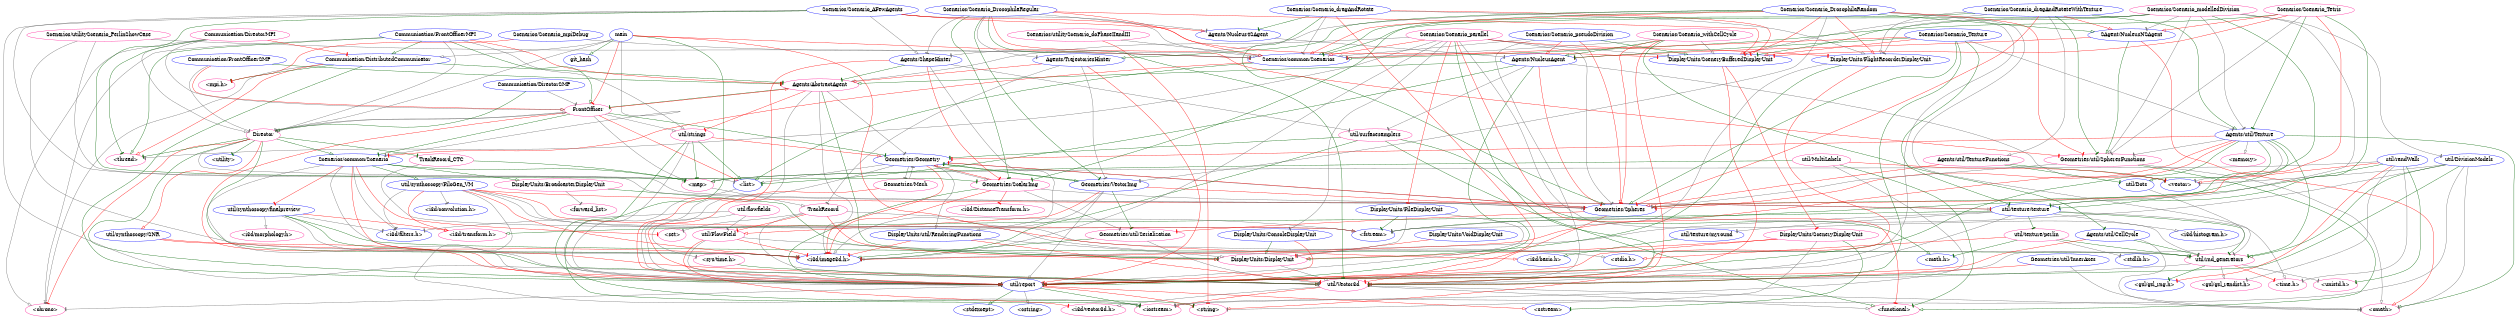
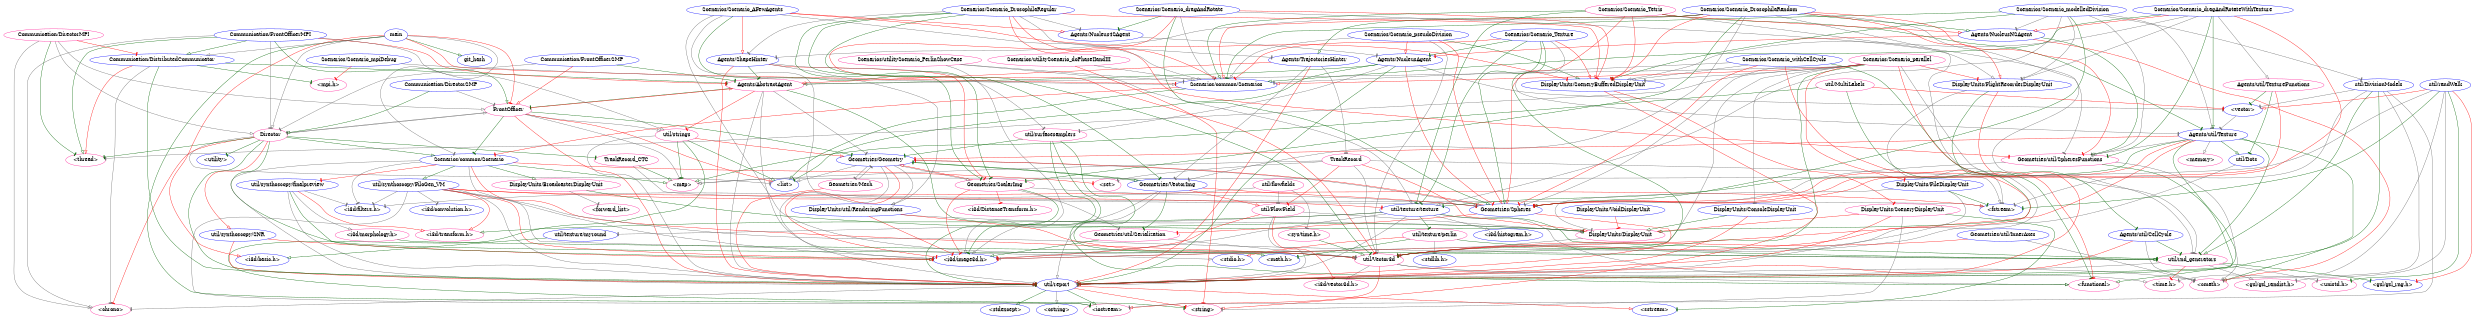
(2193, 10) -> (2063, 10)
(893, 34) -> (743, 33)
(1695, 35) -> (1784, 60)
(2132, 35) -> (2002, 35)
(1616, 48) -> none
(2282, 163) -> (2229, 122)
(579, 167) -> (654, 172)
(736, 193) -> (1043, 168)
(579, 240) -> (682, 270)
(1091, 251) -> (1363, 252)
(1703, 291) -> none
